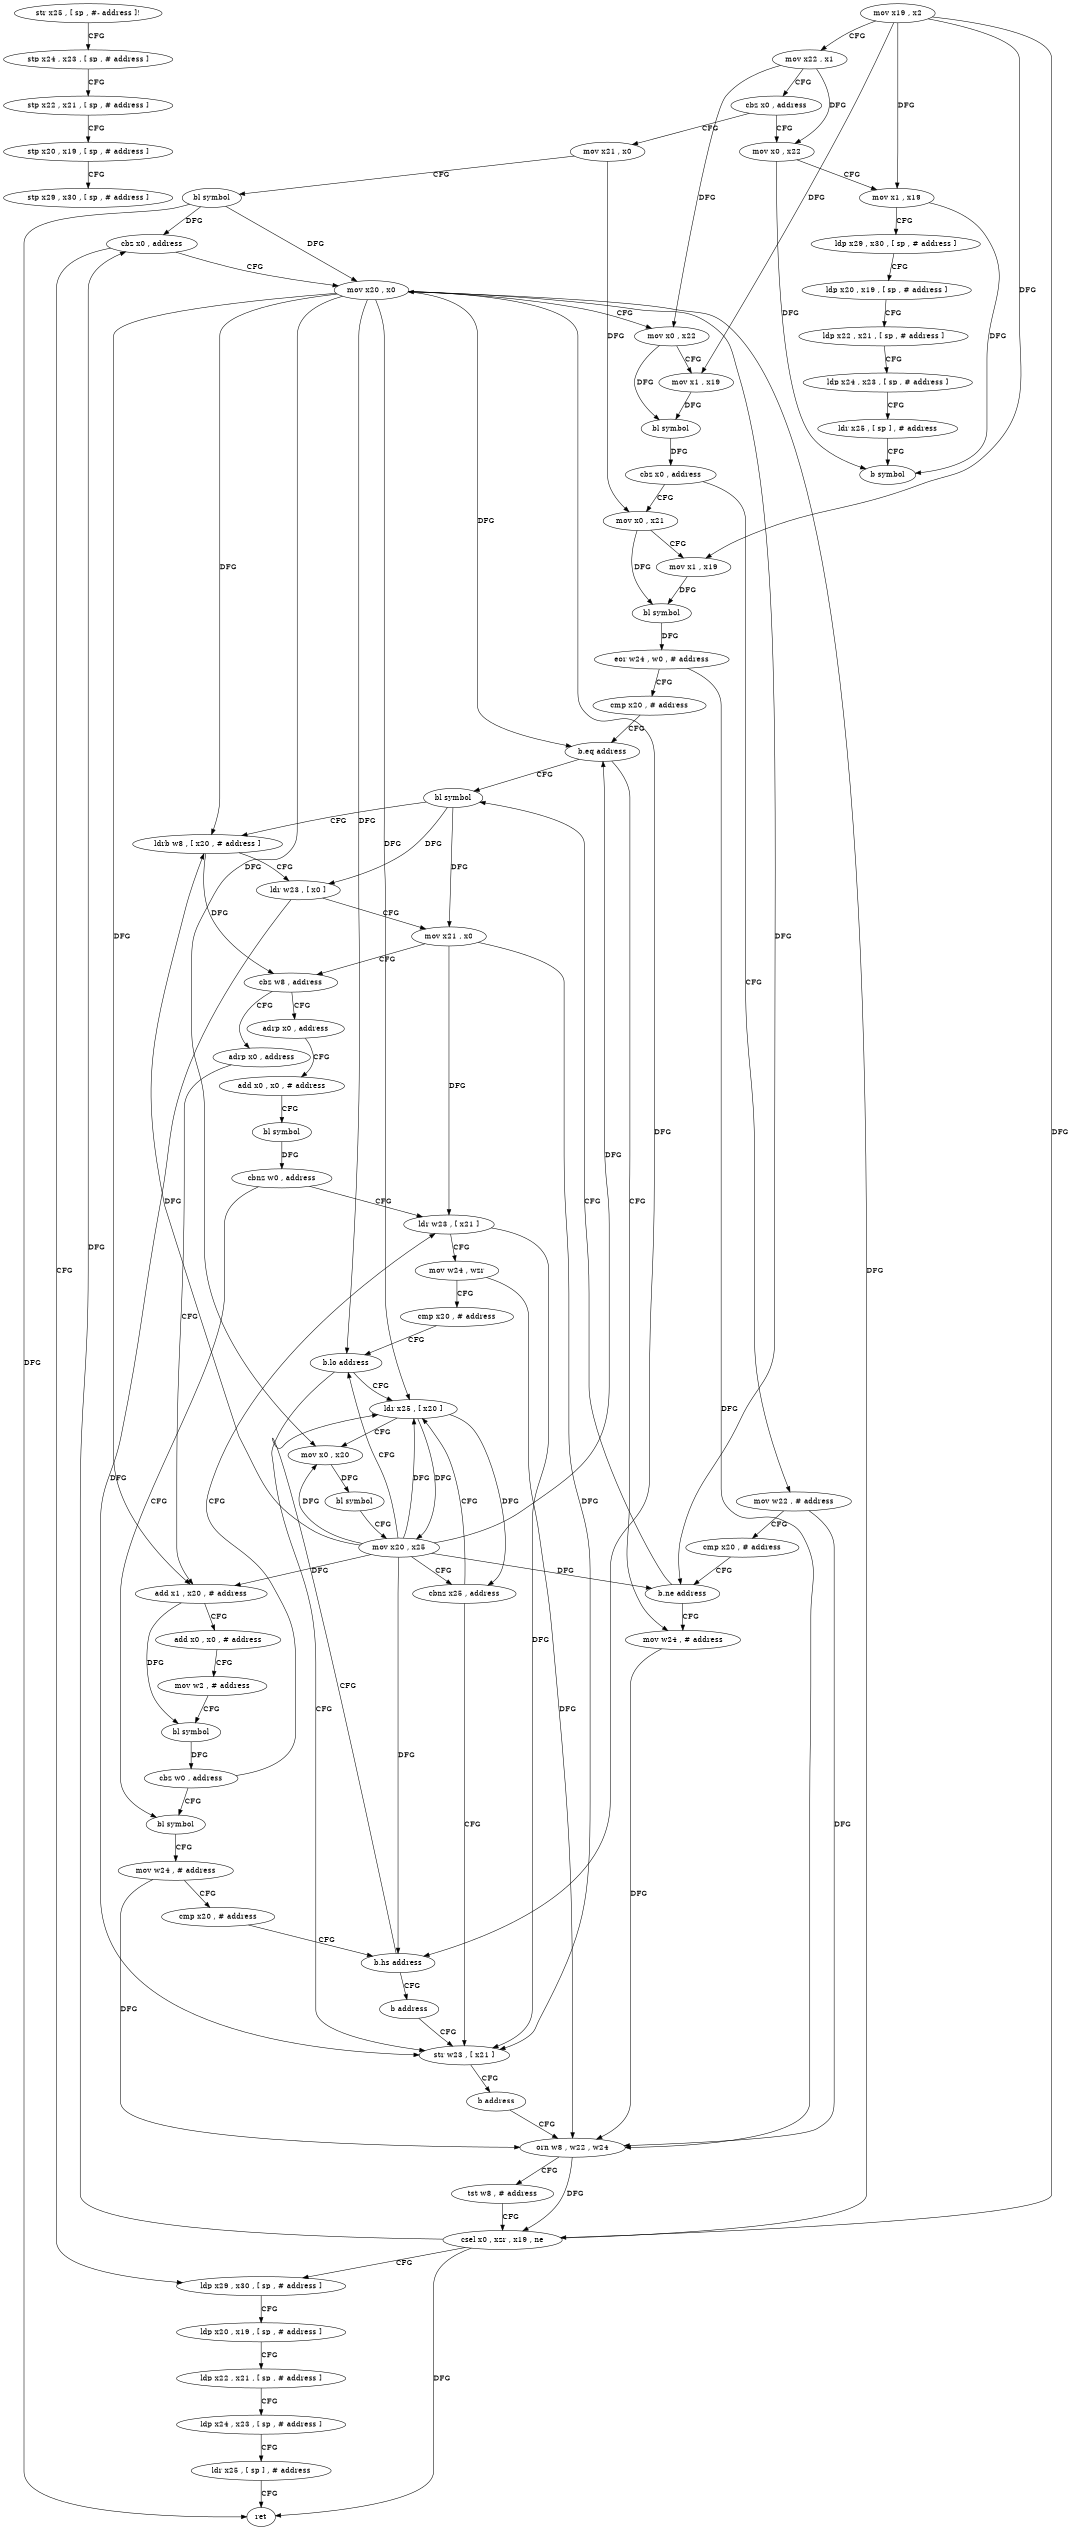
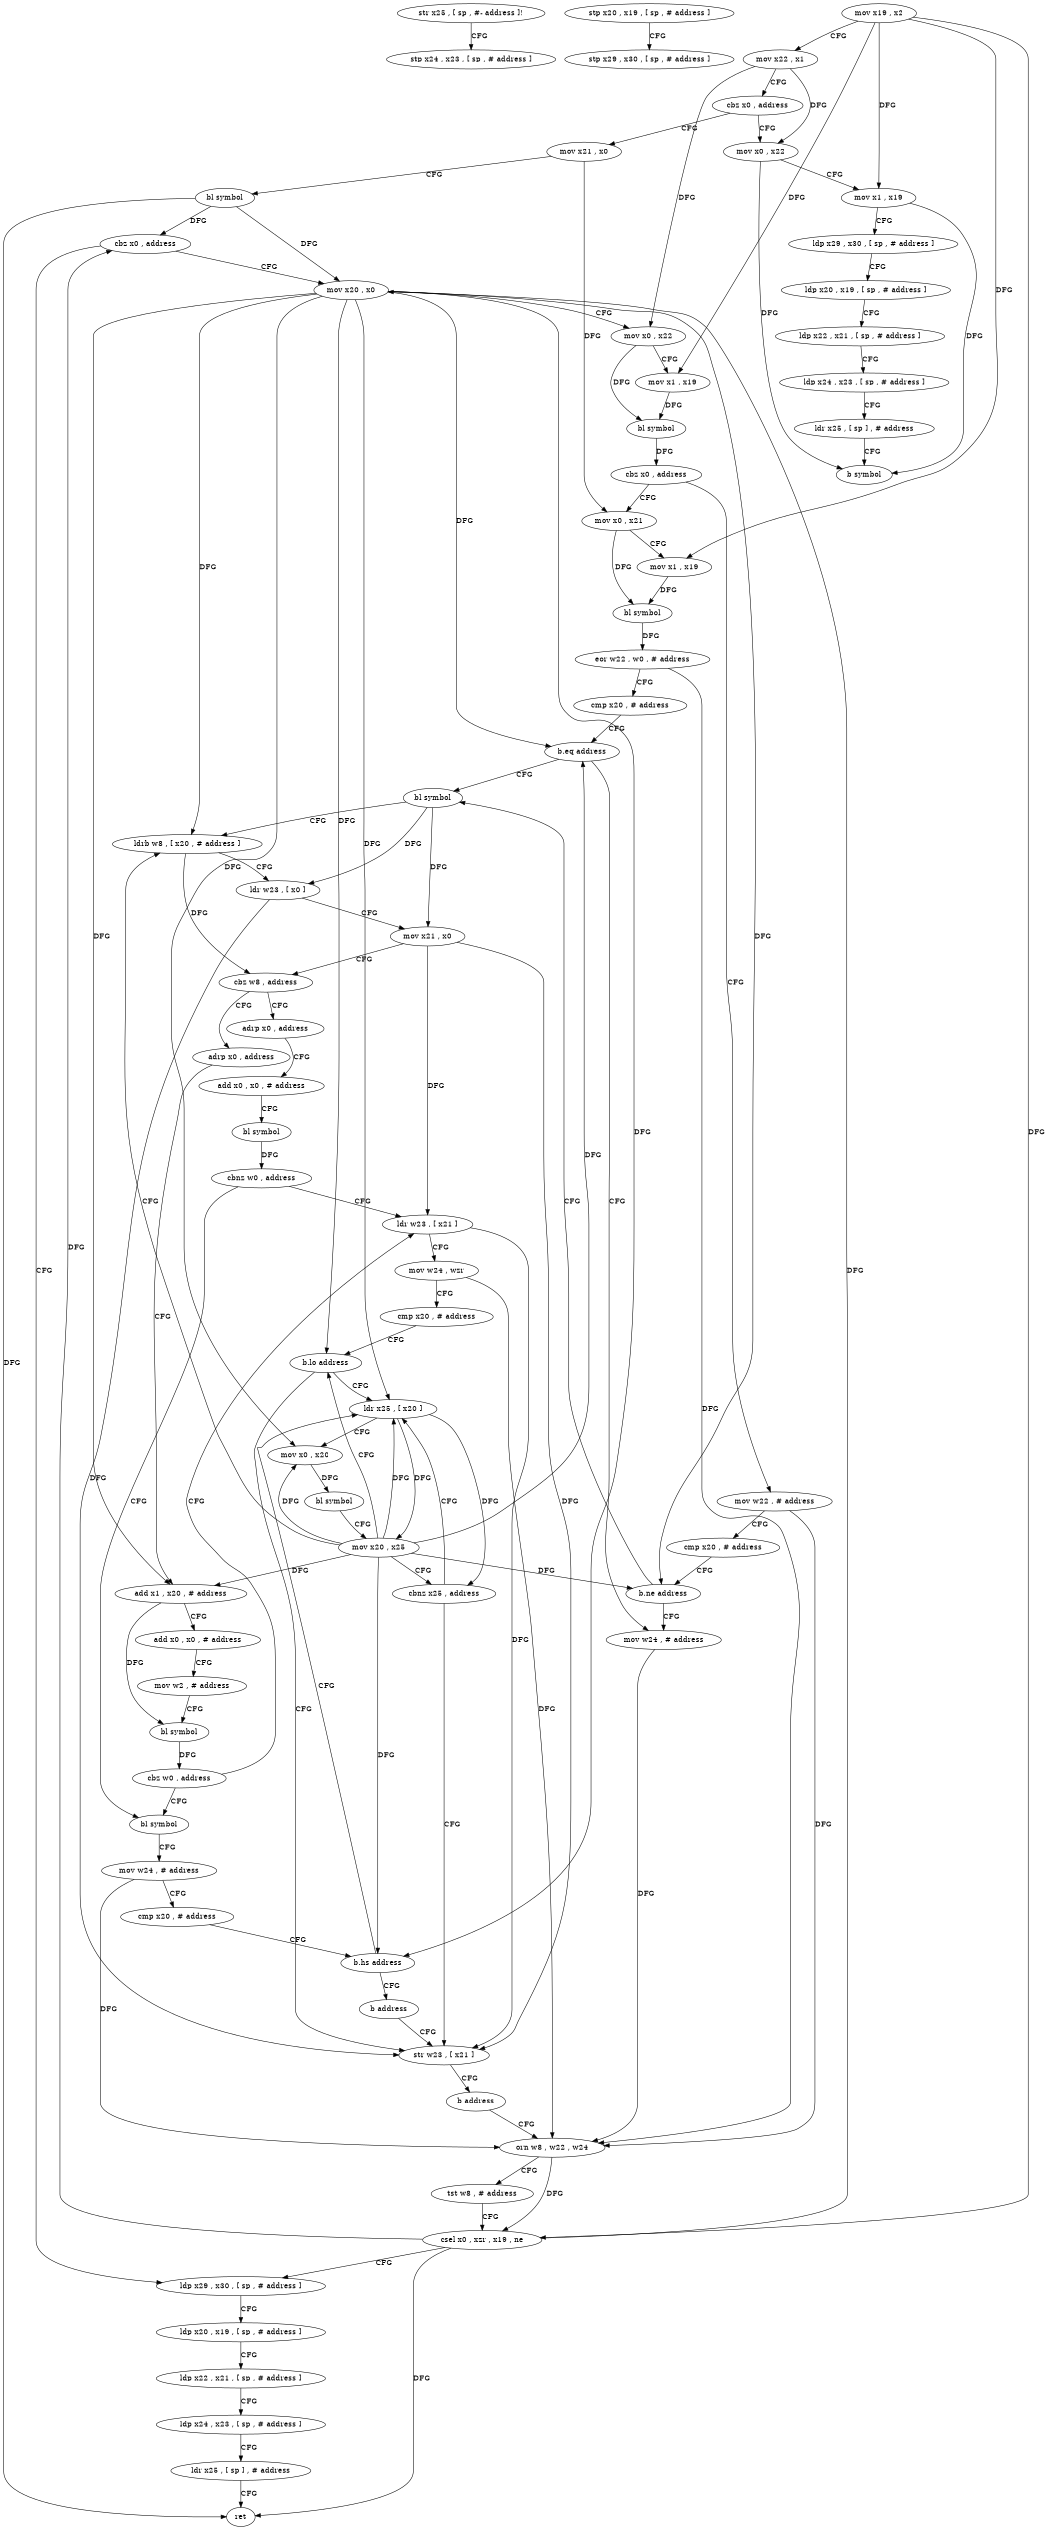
(88, 106) -> none
(662, 659) -> (643, 659)
(173, 1201) -> (151, 1201)
